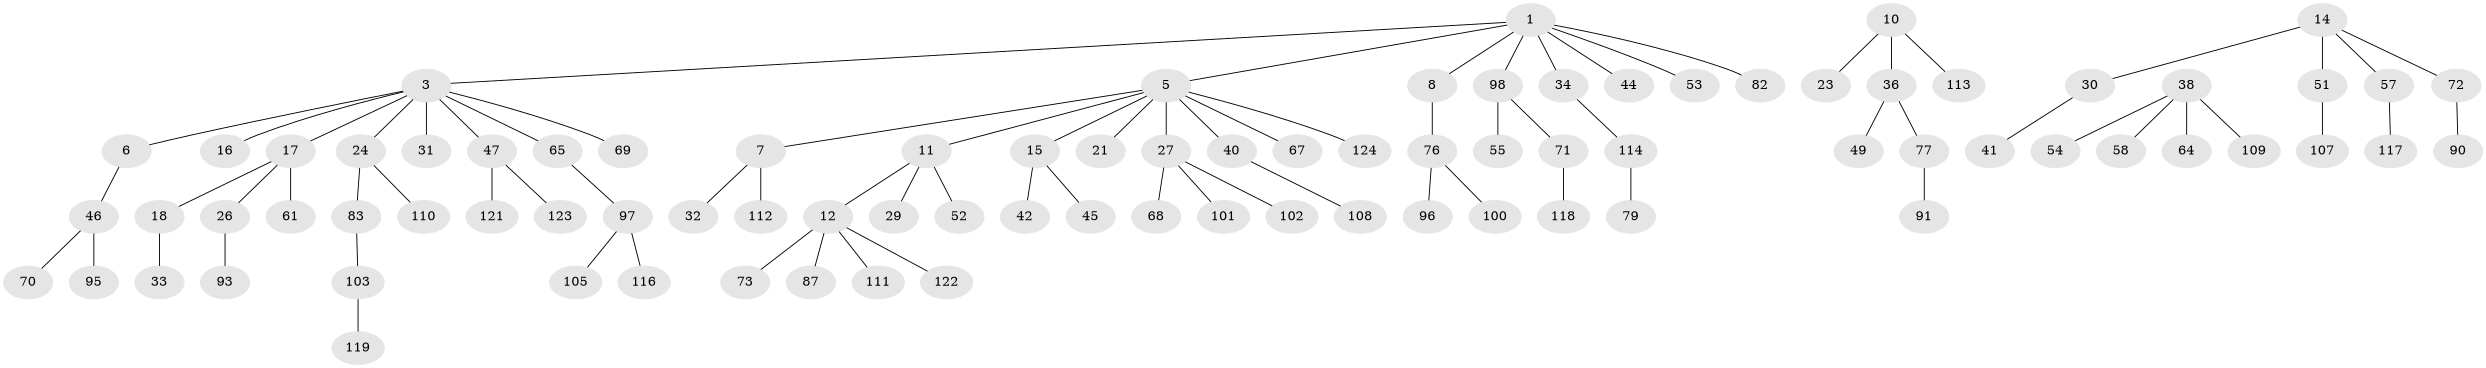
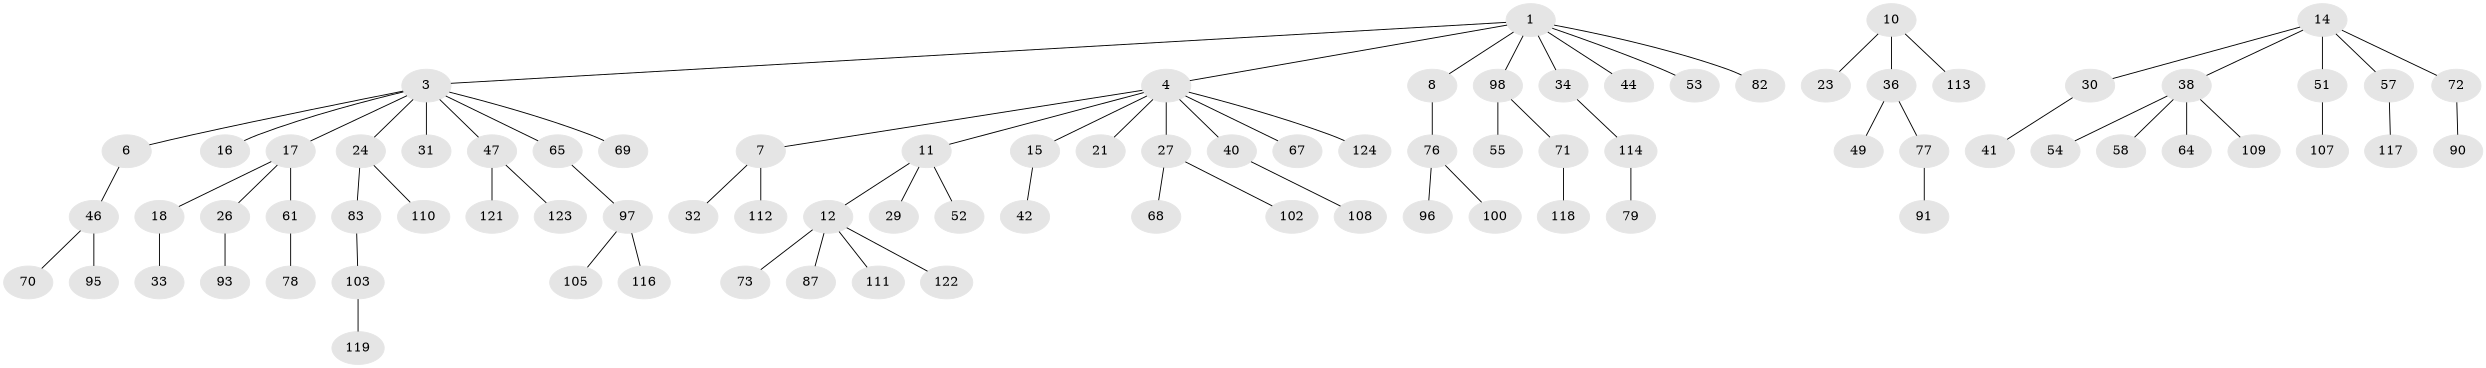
none -> (2255, 53)
(1166, 86) -> (1166, 86)
(1091, 217) -> none
(1224, 217) -> none
none -> (291, 282)
